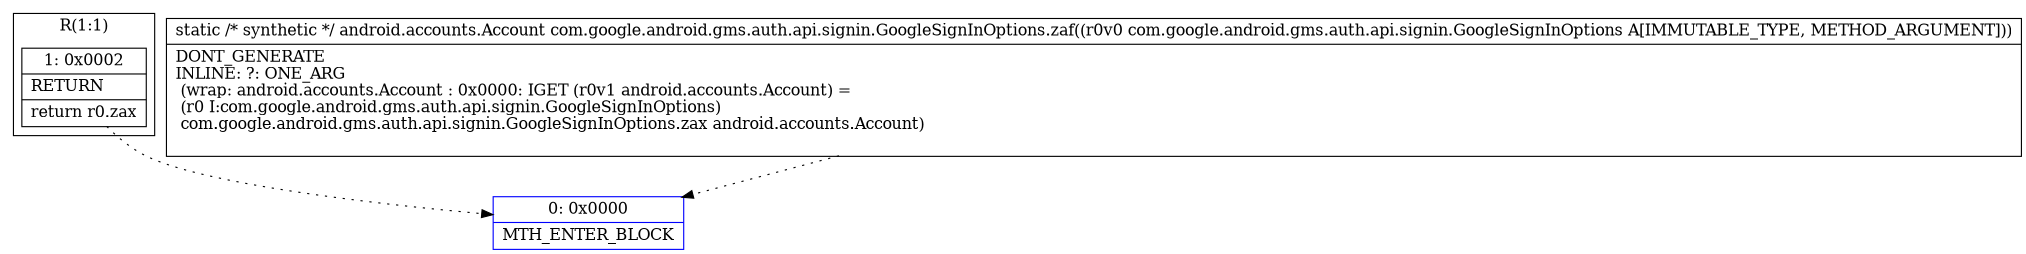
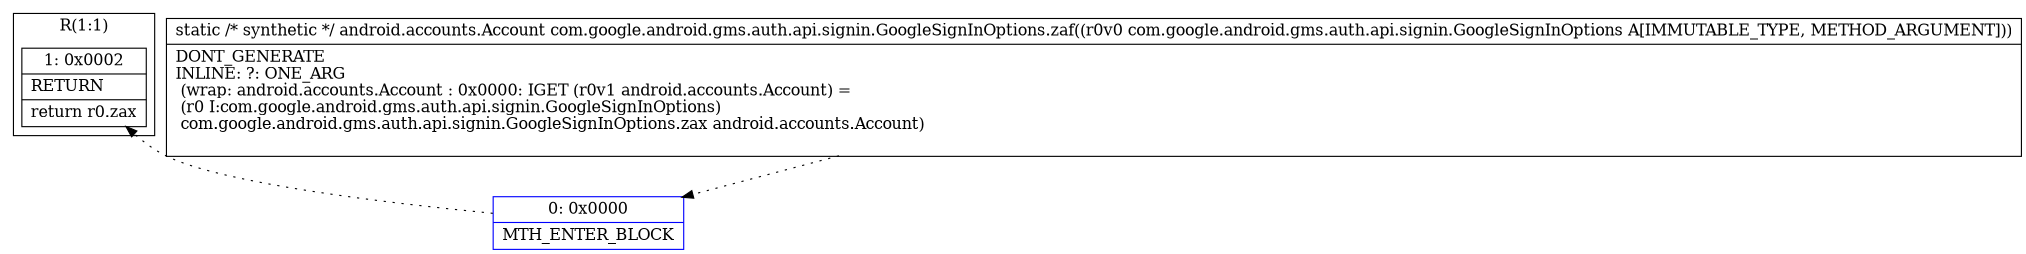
(288, 190) -> (309, 191)
